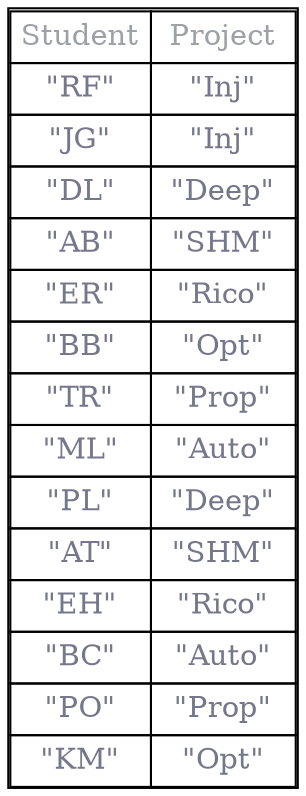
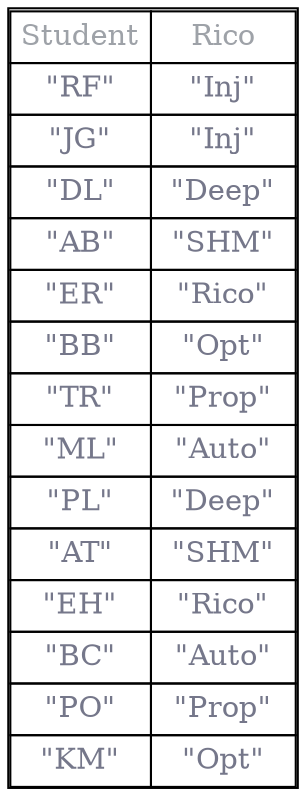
(223, 36) -> (223, 36)
